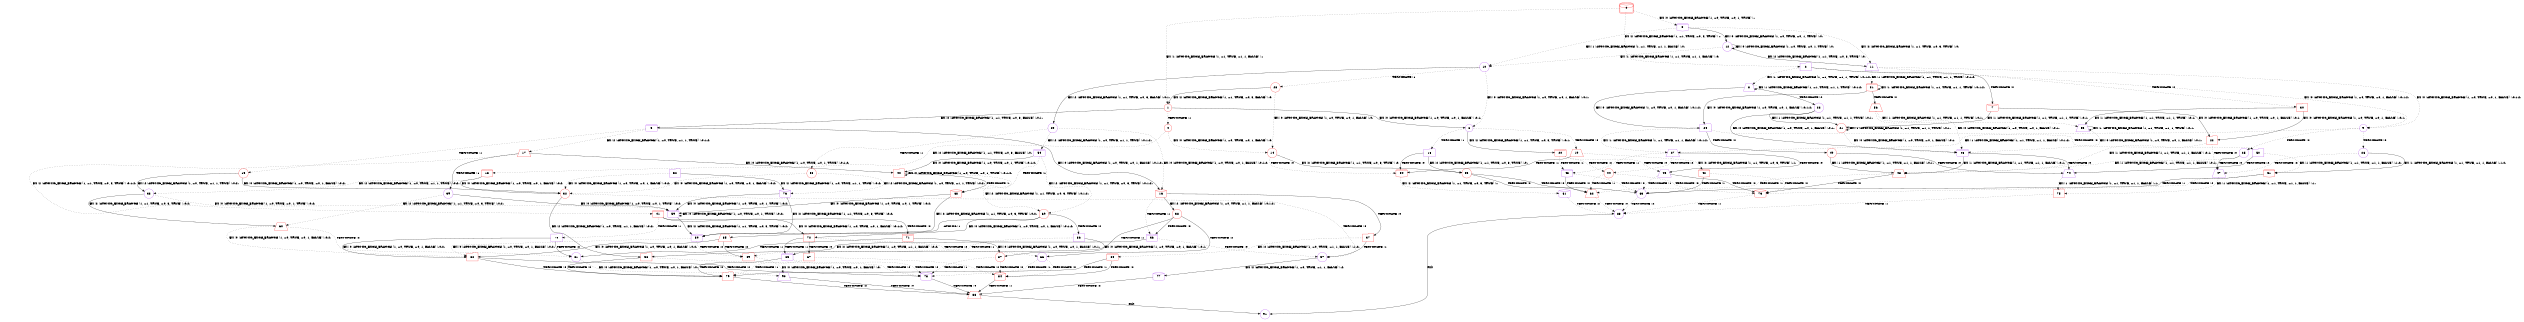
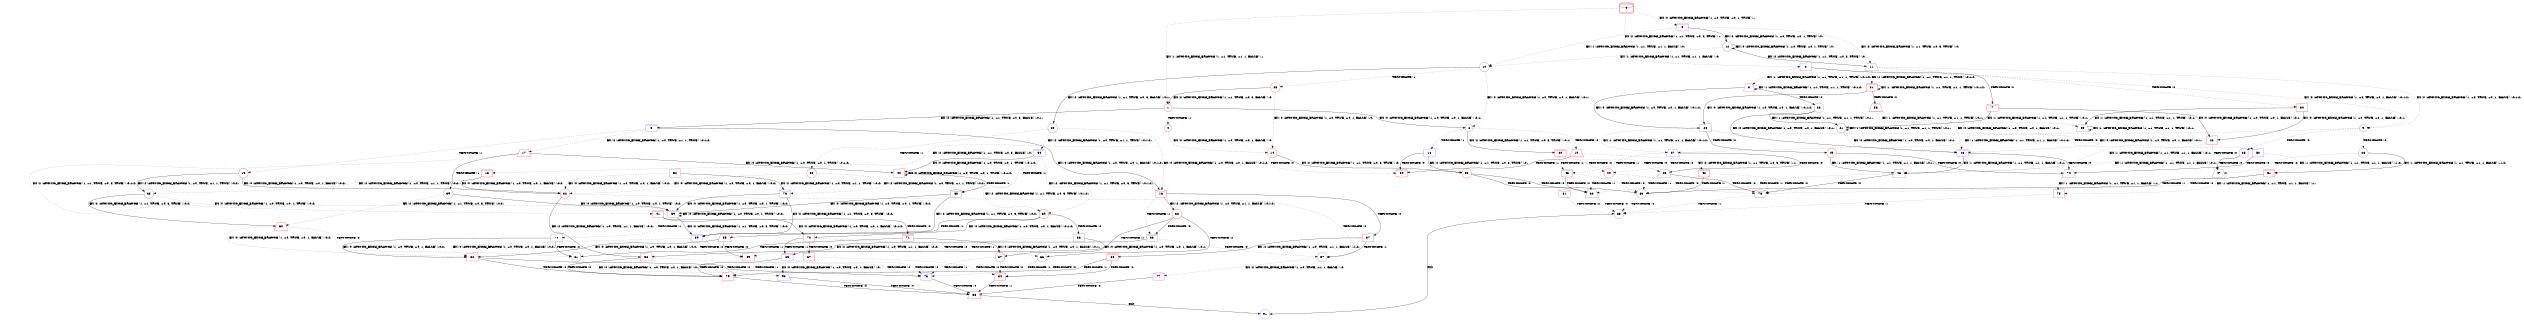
(1475, 191) -> none
(952, 226) -> (952, 226)
(1248, 249) -> (1248, 249)
(1242, 267) -> (1242, 267)
